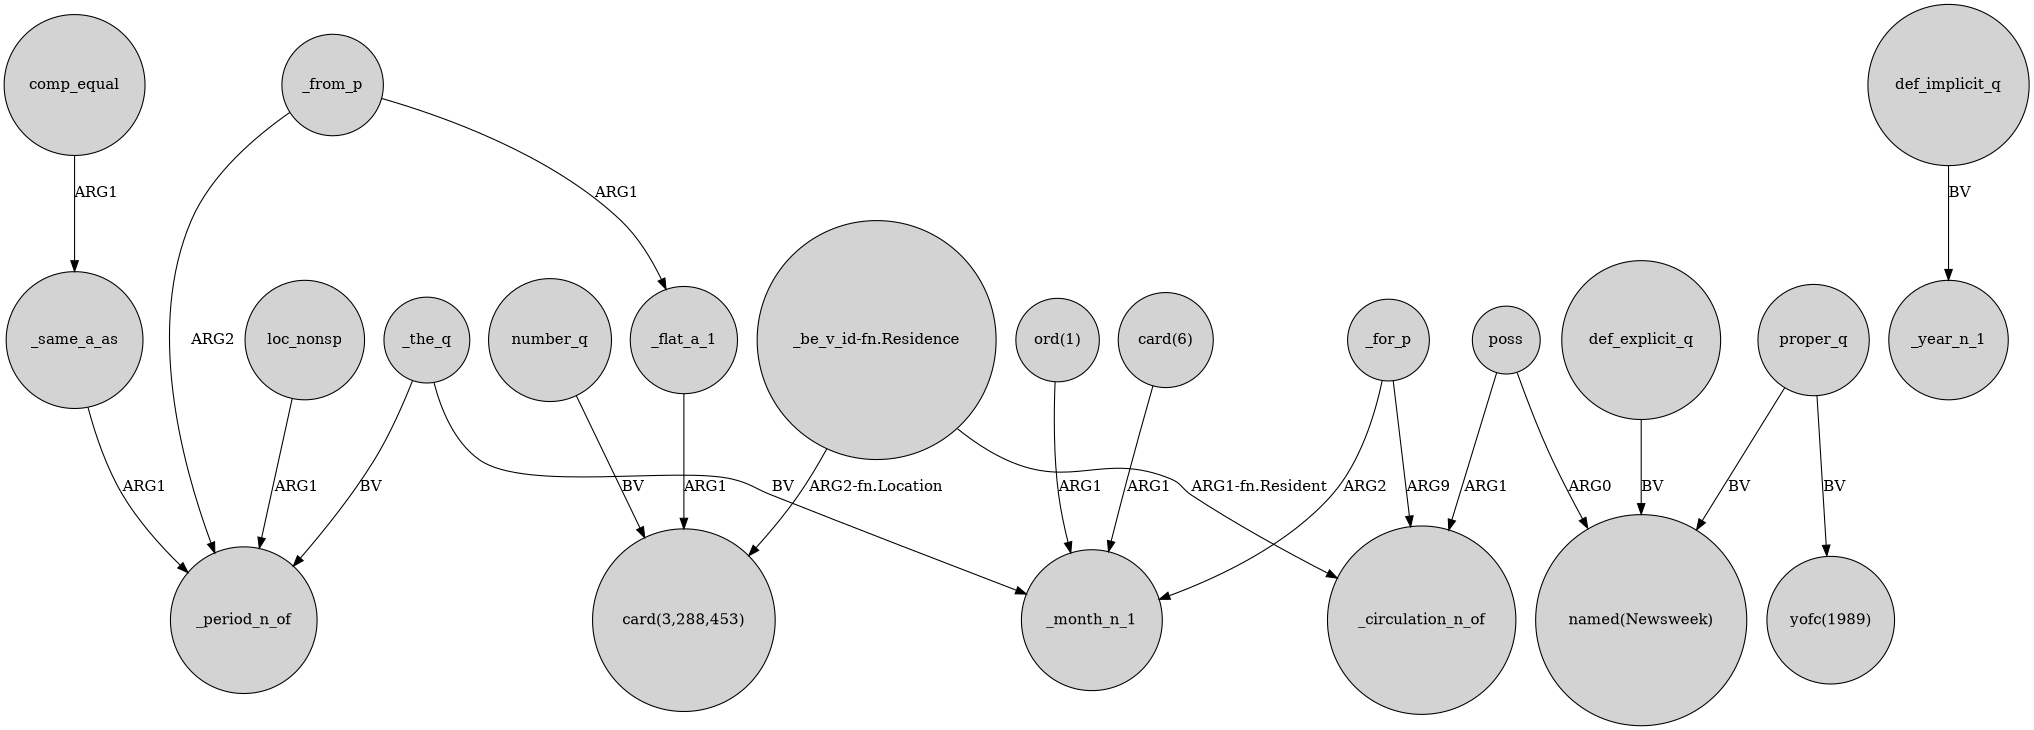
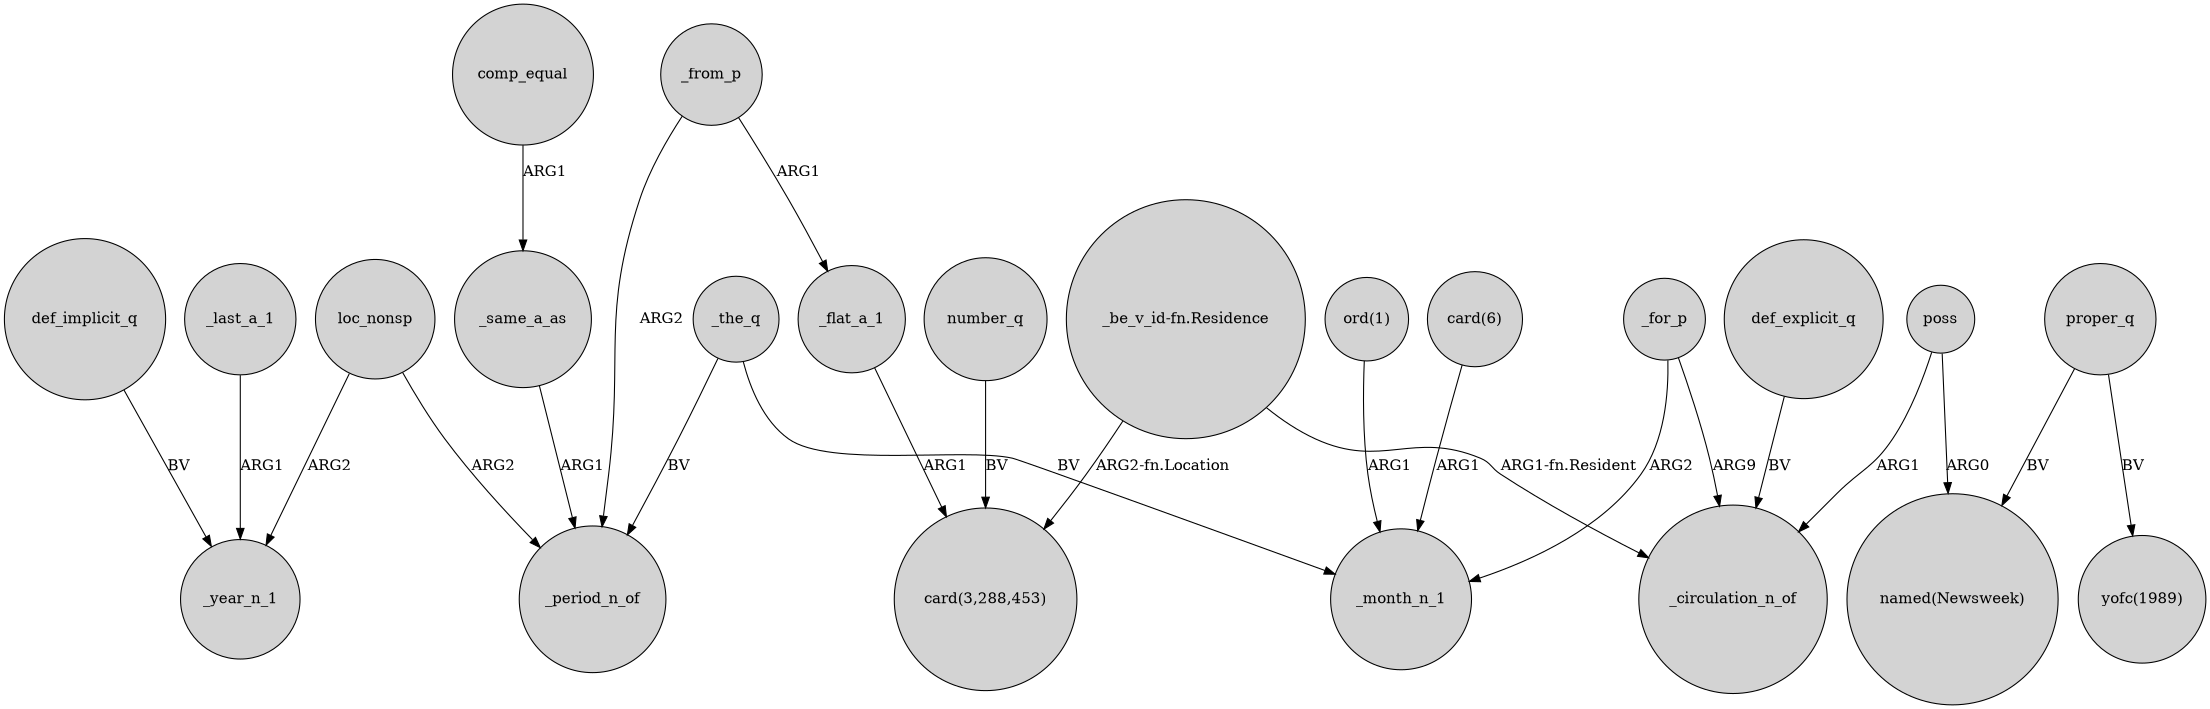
none -> (240, 319)
none -> (310, 454)
(1641, 462) -> (1772, 447)
(297, 487) -> (494, 466)
